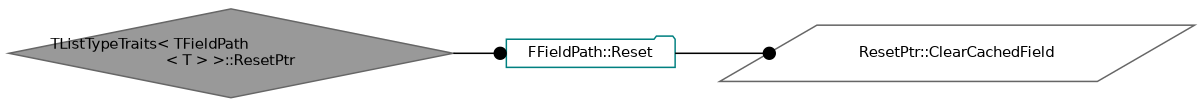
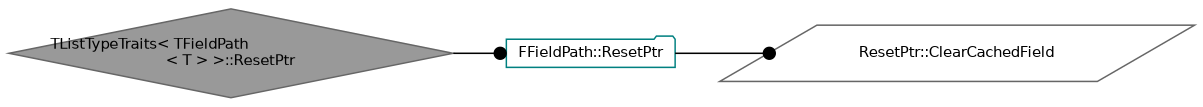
(591, 53) -> (591, 53)
